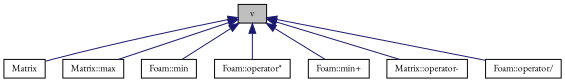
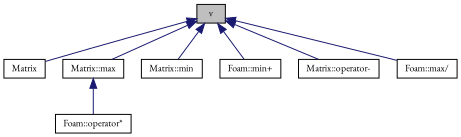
(252, 46) -> (93, 101)
(169, 69) -> (172, 69)
(523, 69) -> (427, 69)
